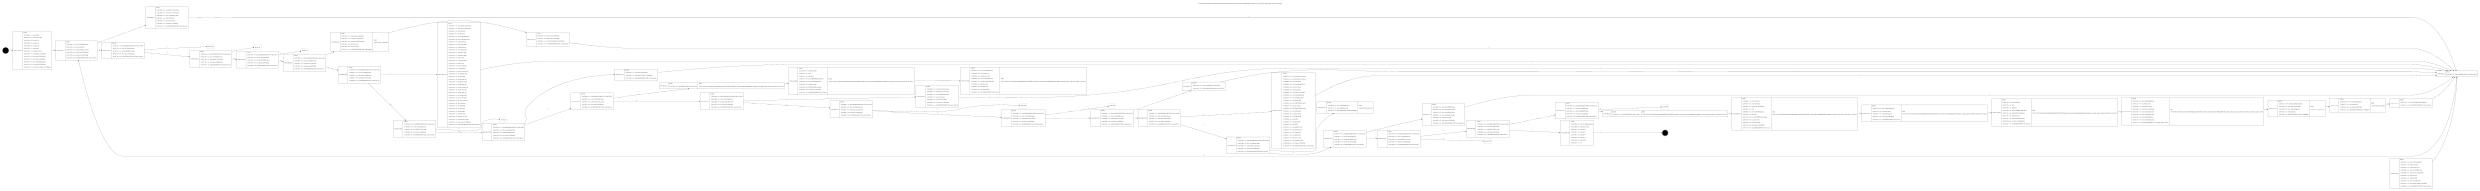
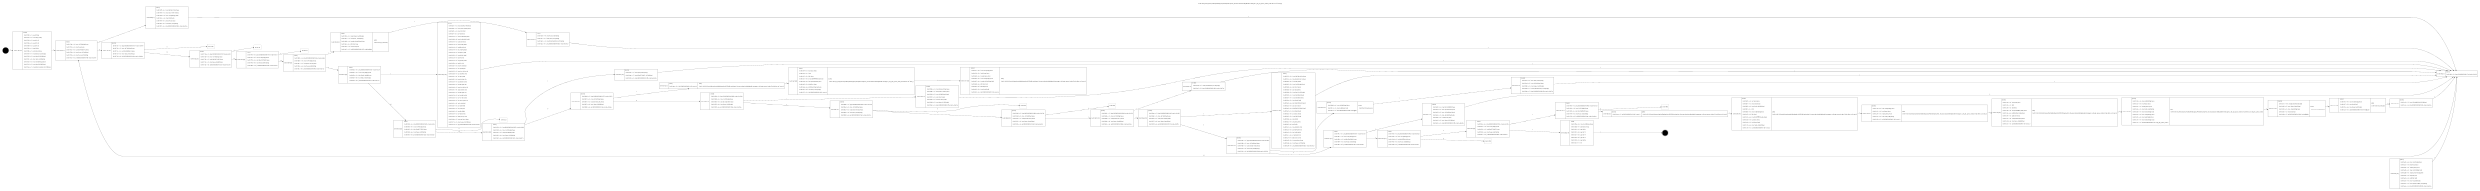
none -> (1532, 85)
